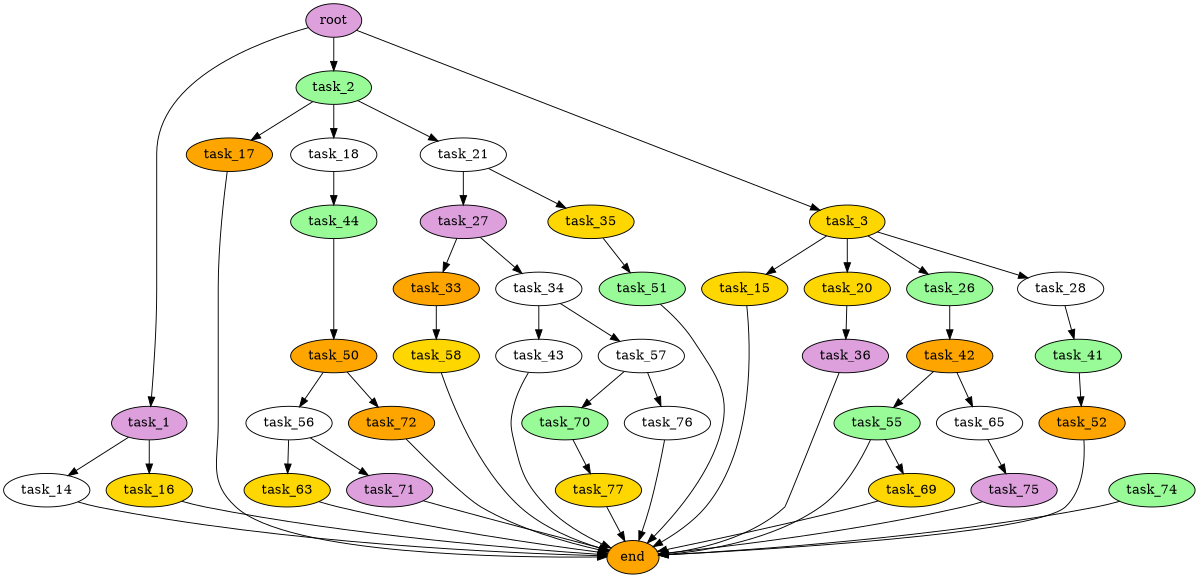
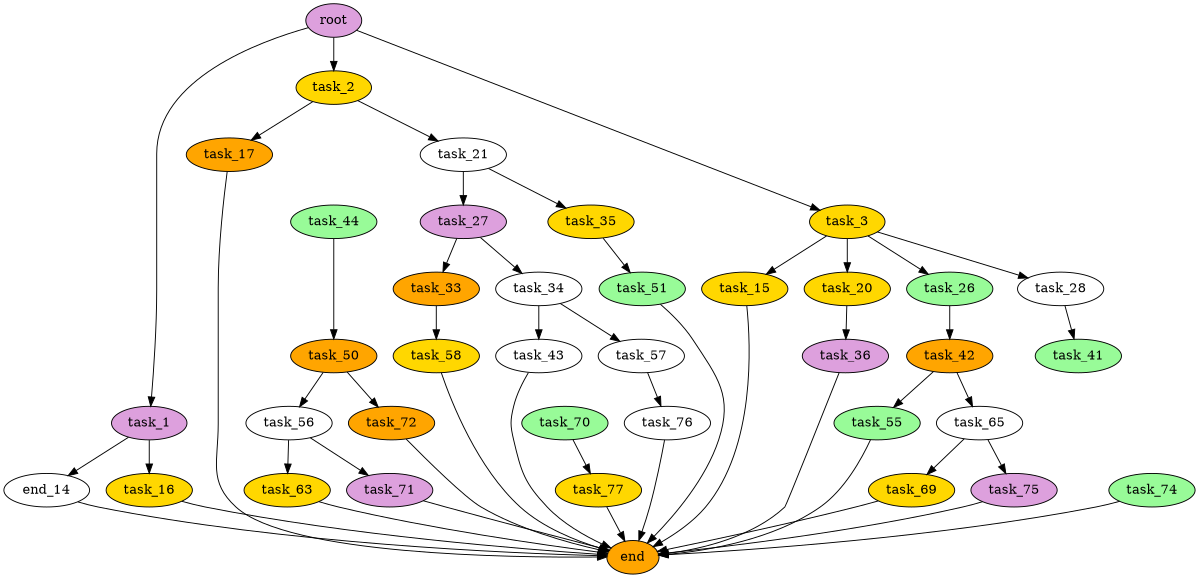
(334, 88) -> (334, 88)
(334, 155) -> none
(607, 387) -> none
(1082, 423) -> none
(892, 453) -> (949, 453)
(47, 490) -> (47, 490)
